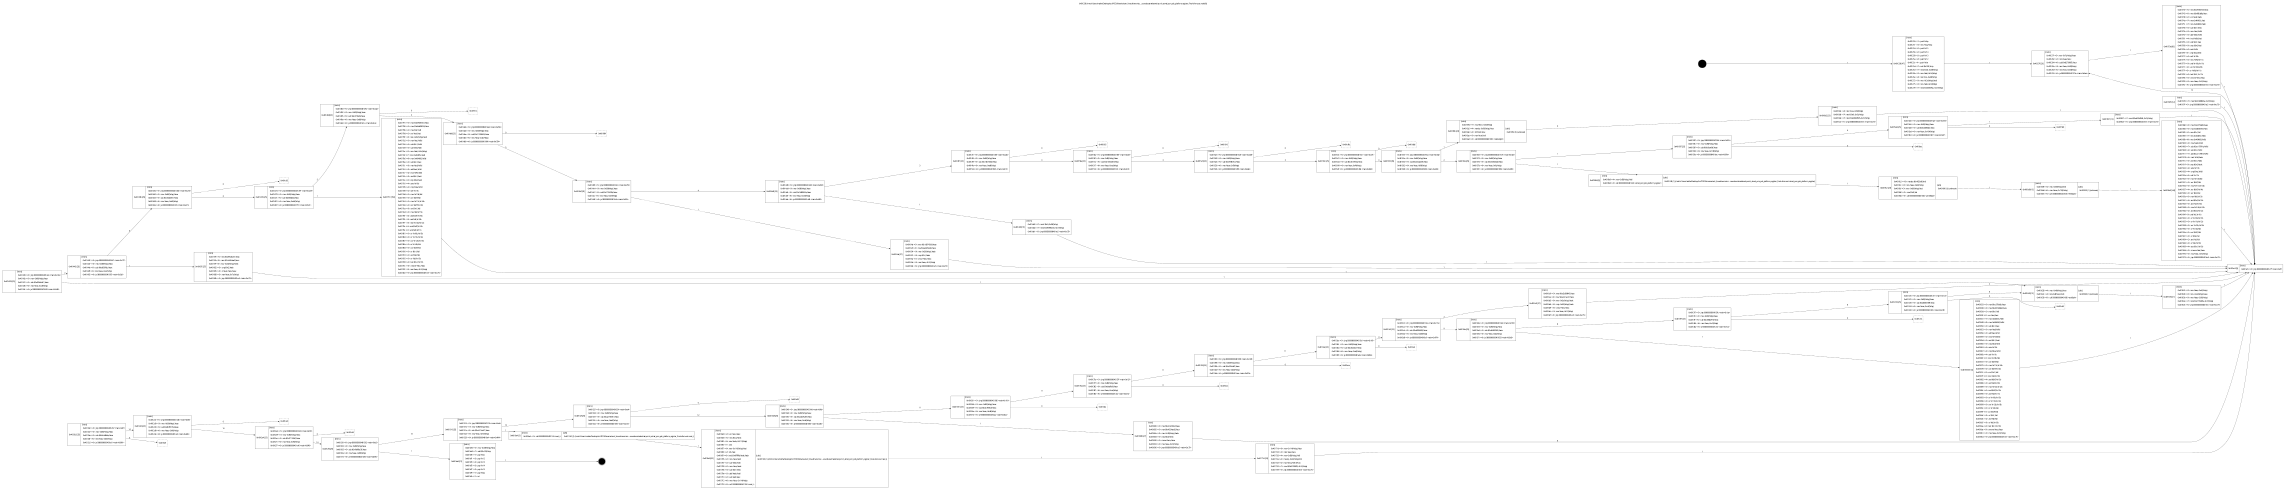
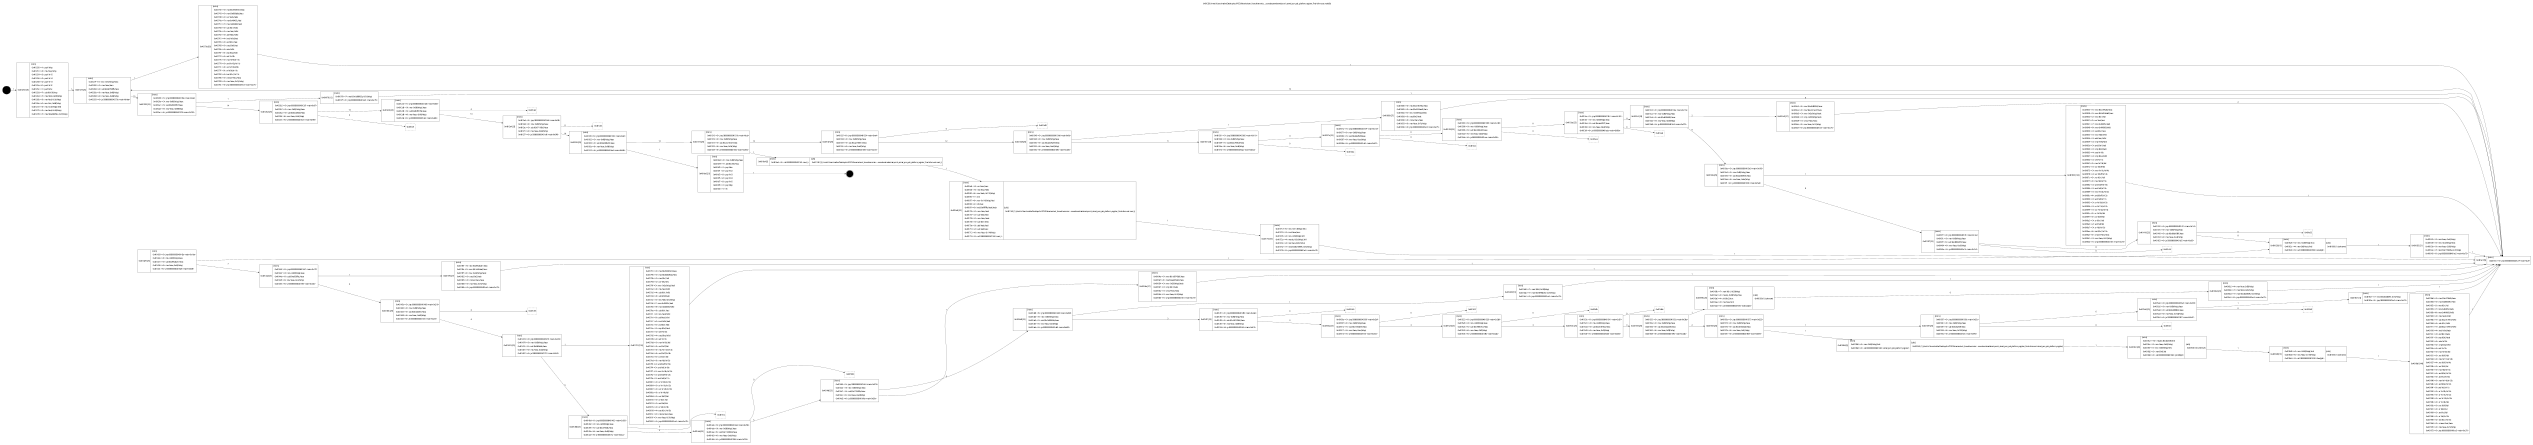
none -> (167, 105)
